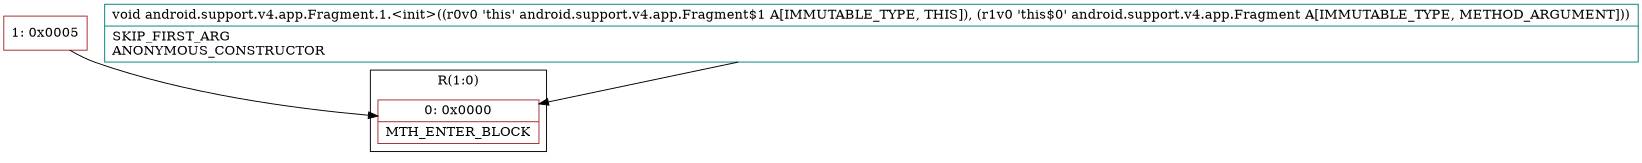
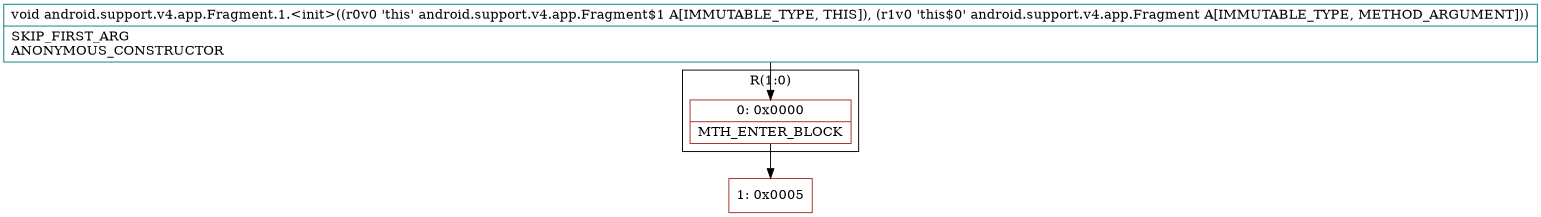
(216, 94) -> (771, 157)
